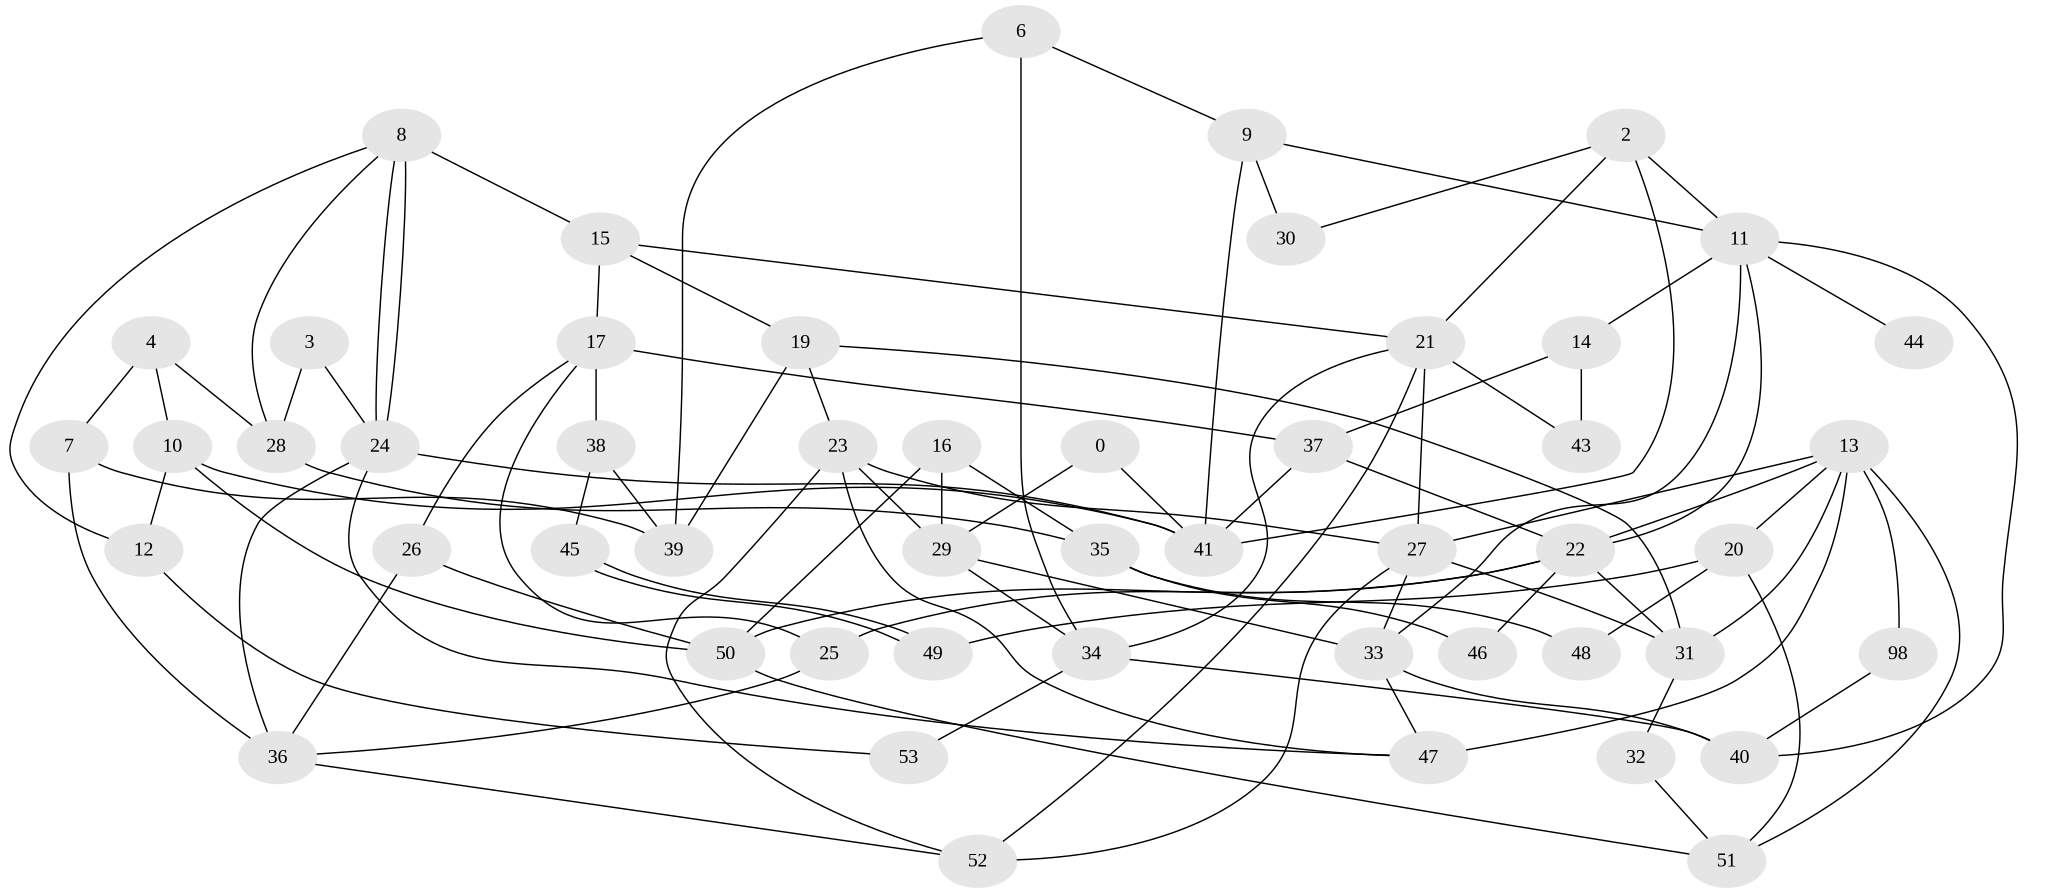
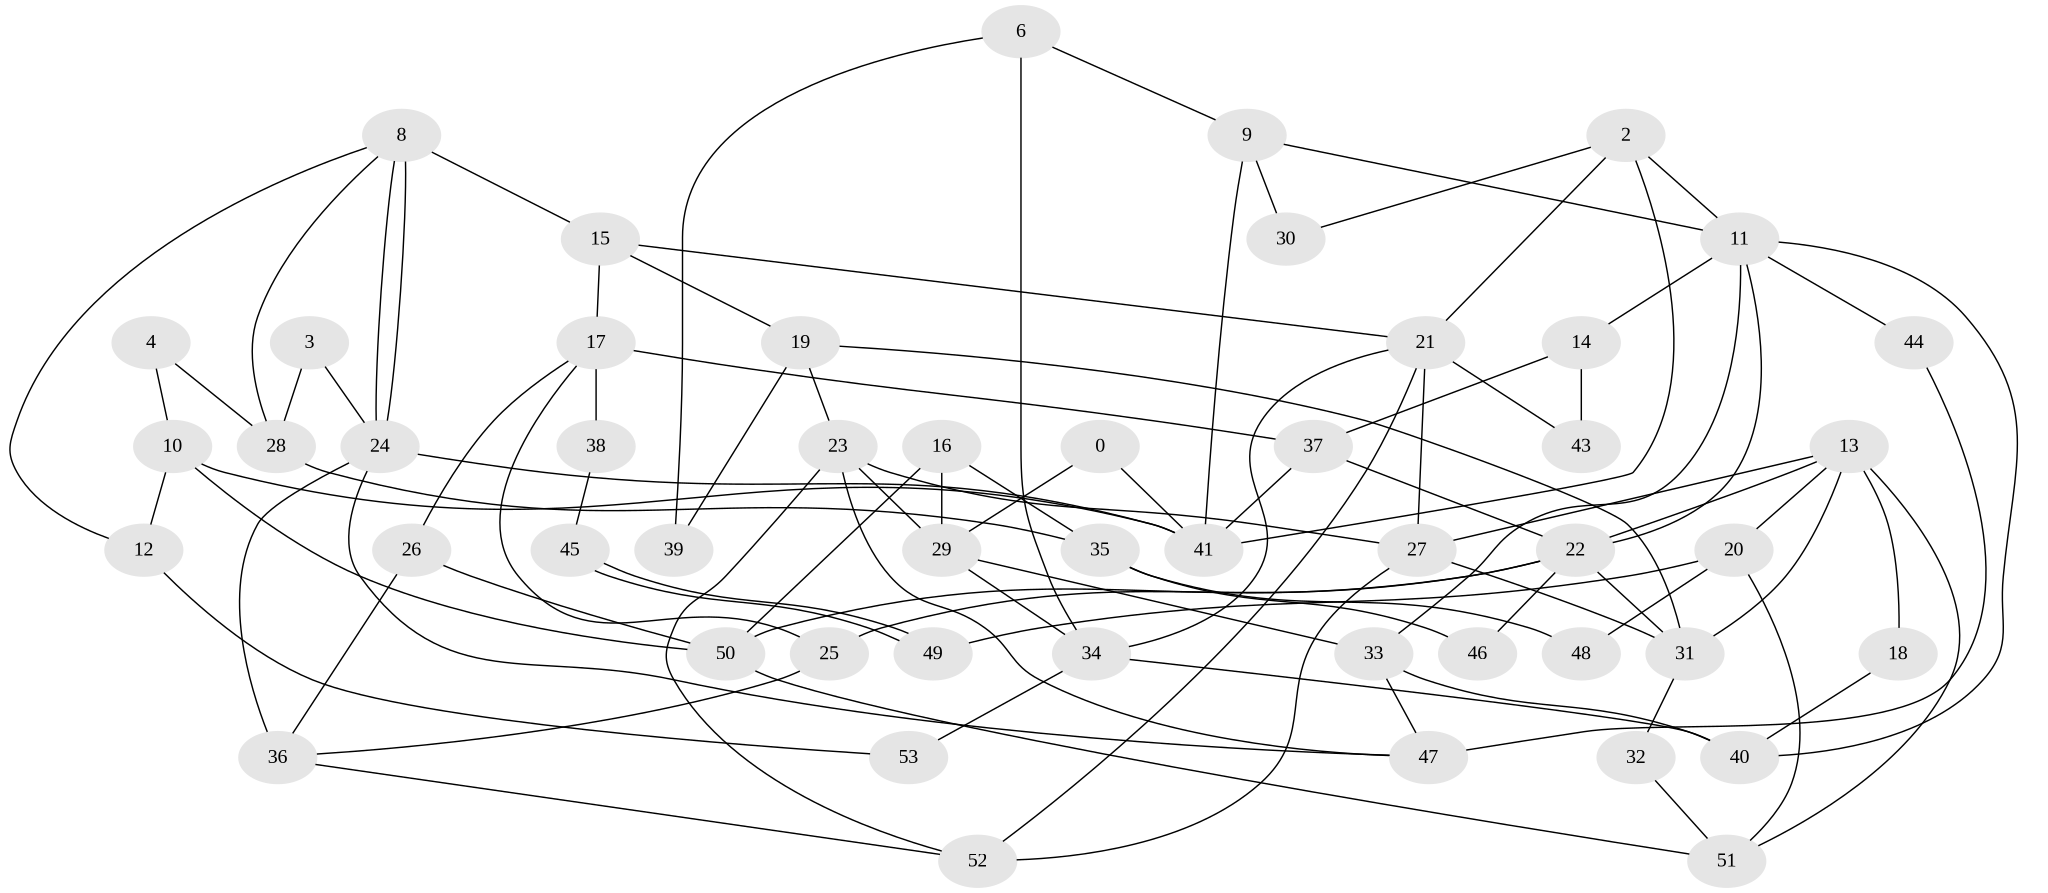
(69, 446) -> none
(632, 494) -> none
(1395, 602) -> none
(1898, 654) -> (1898, 654)
(1720, 688) -> (1876, 713)
